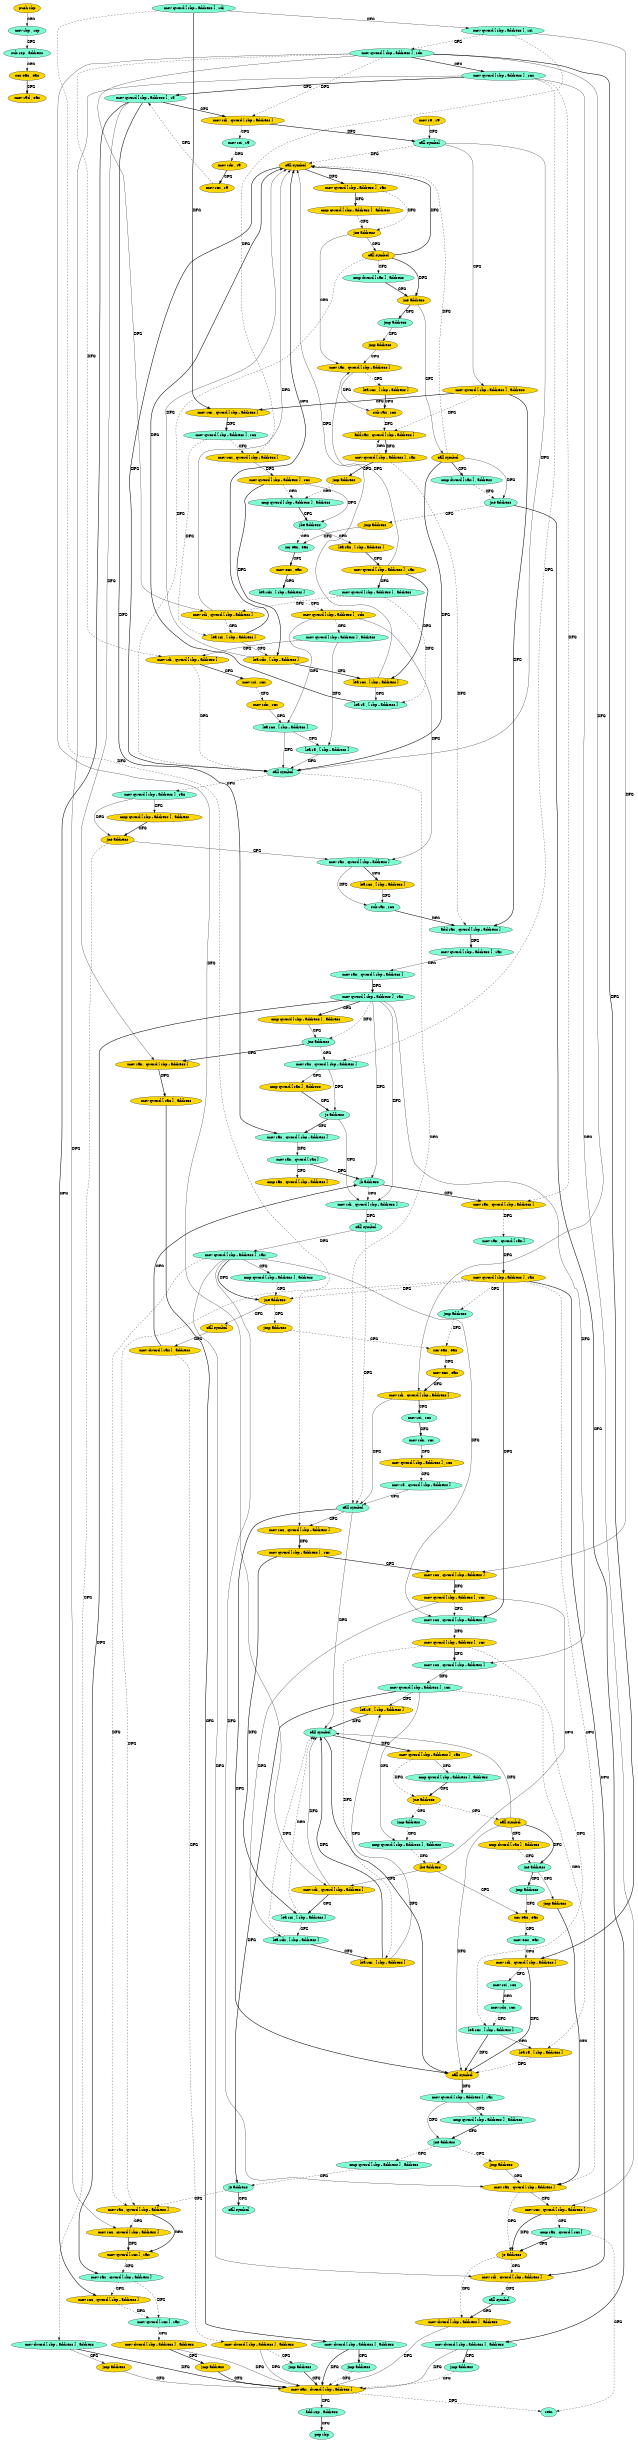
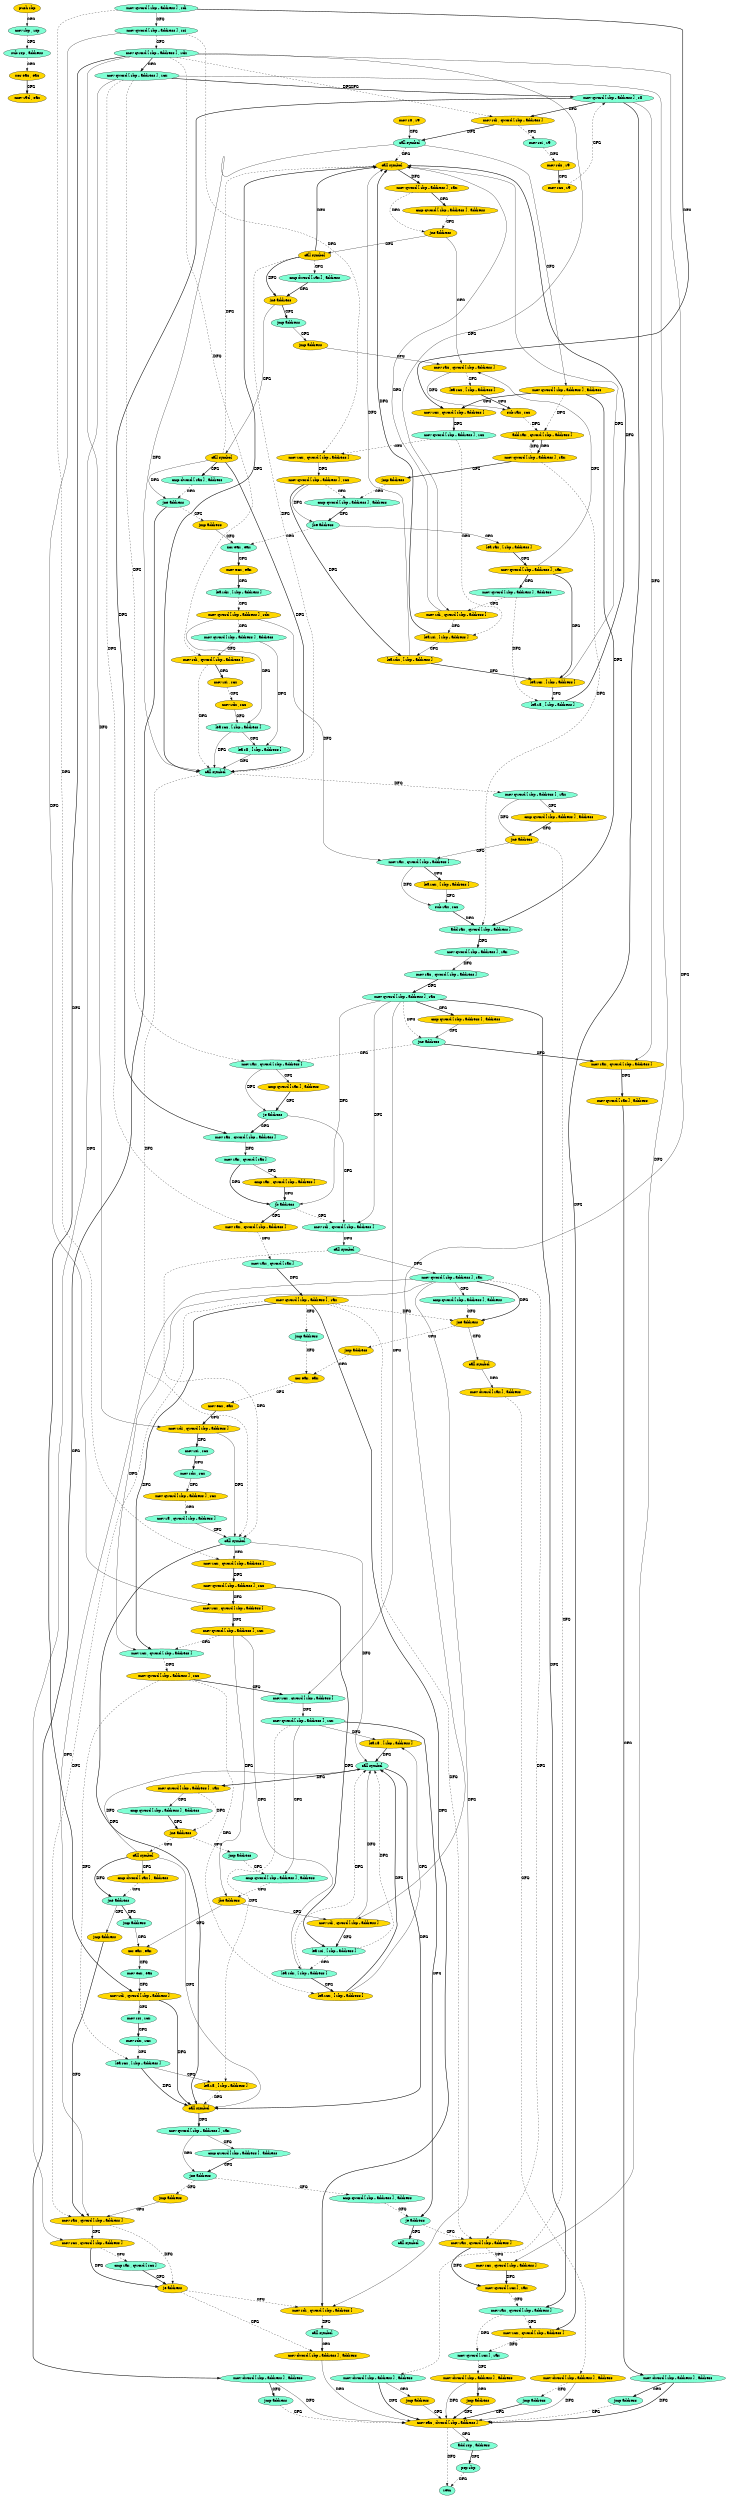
(208, 1224) -> (285, 1192)
(614, 2335) -> (458, 2479)
